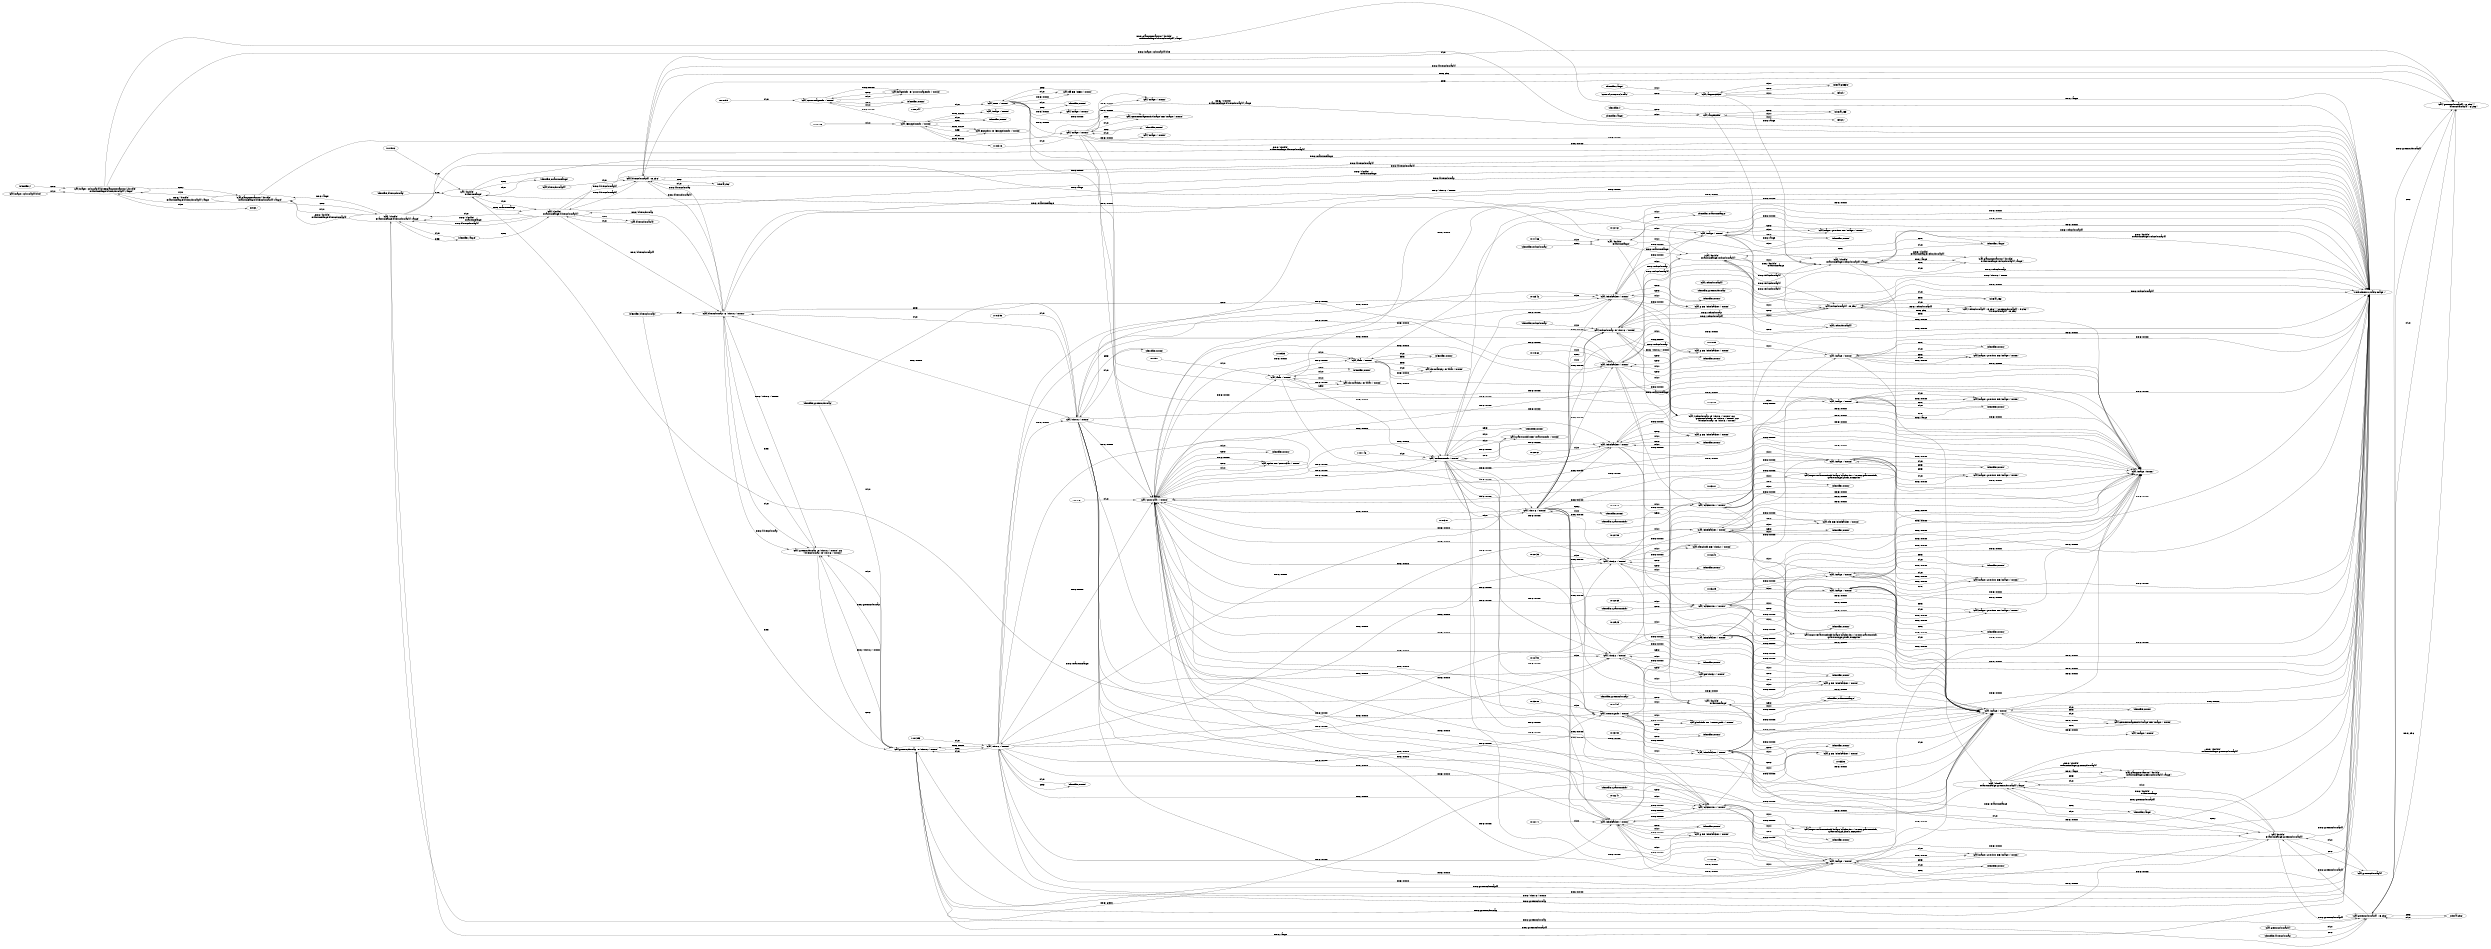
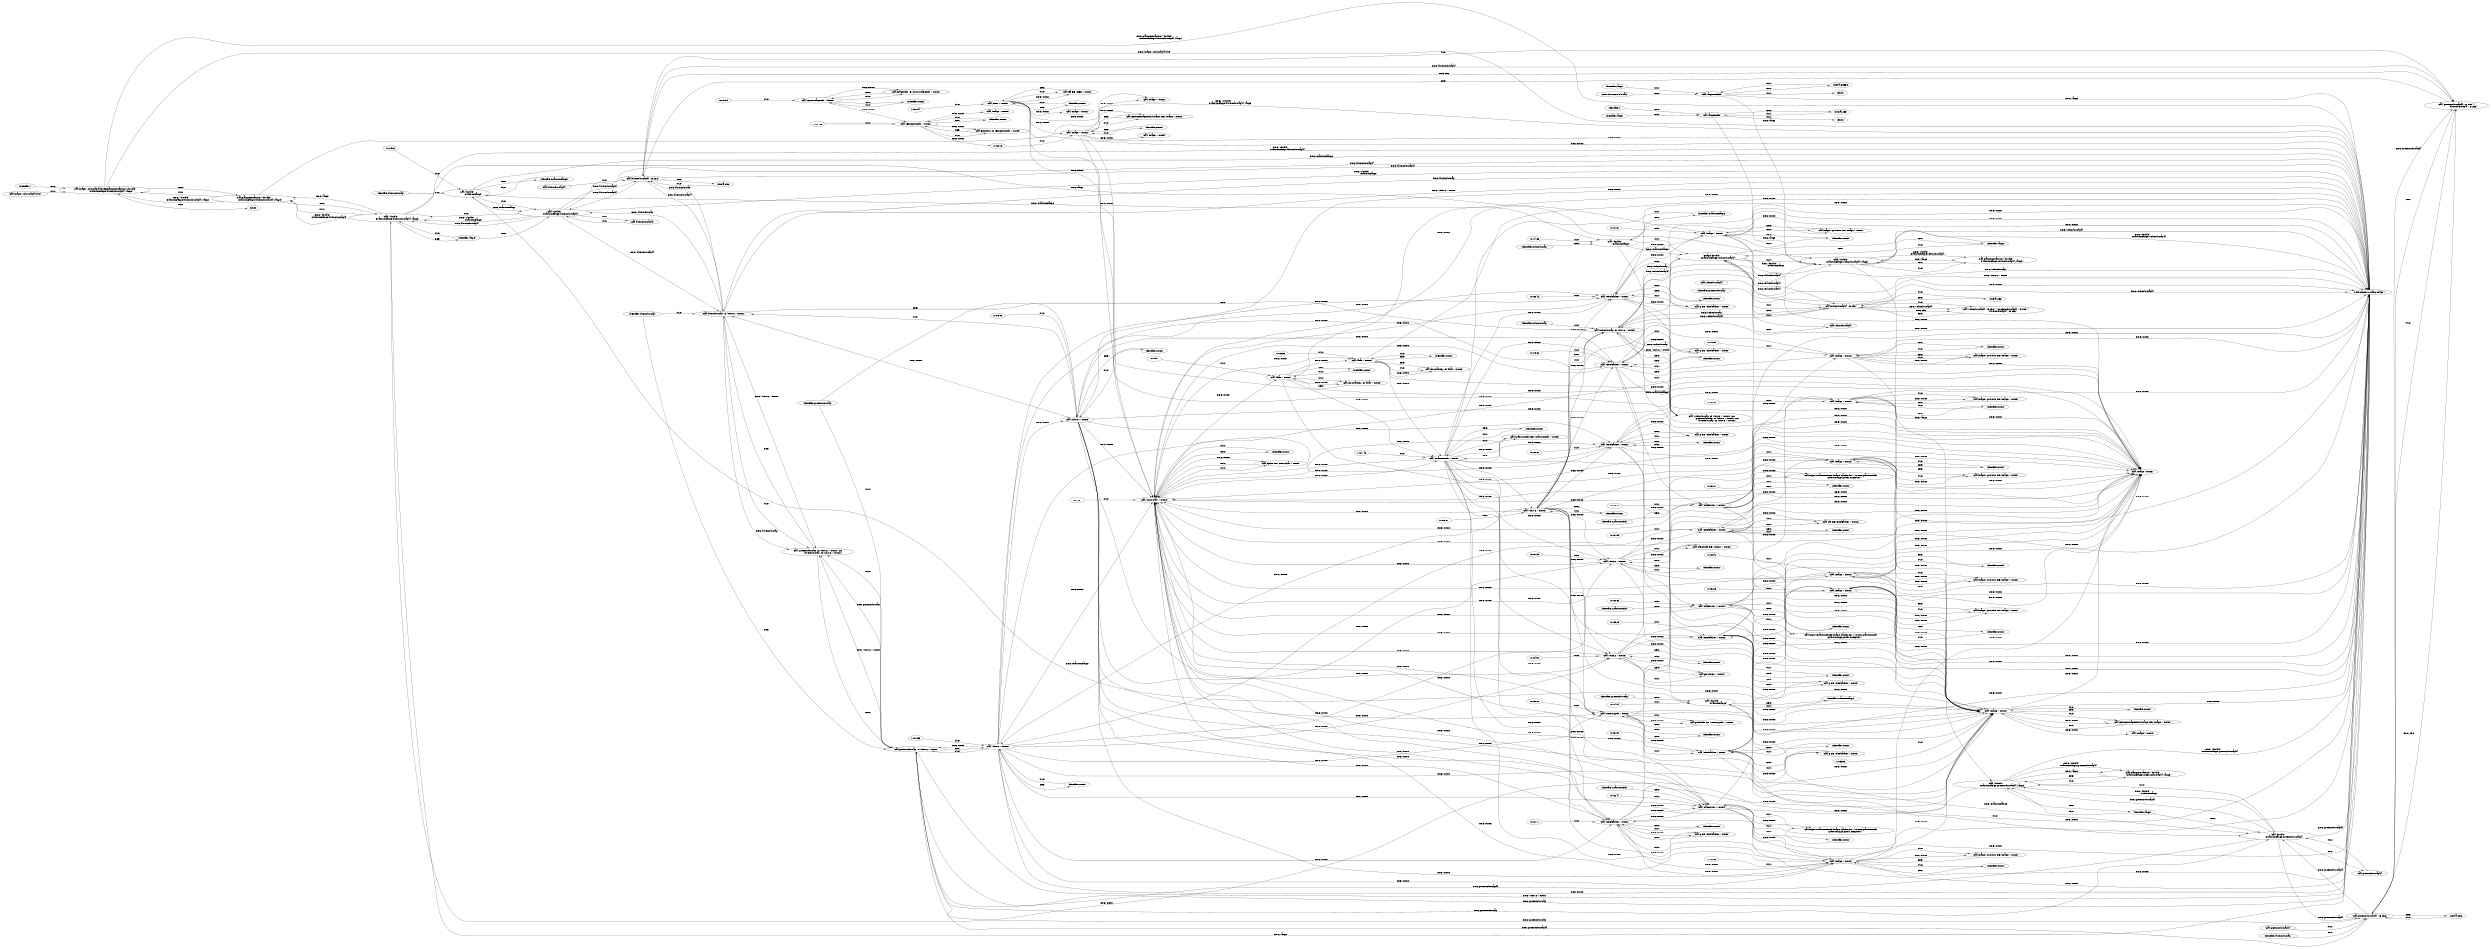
(1712, 257) -> (1712, 257)
